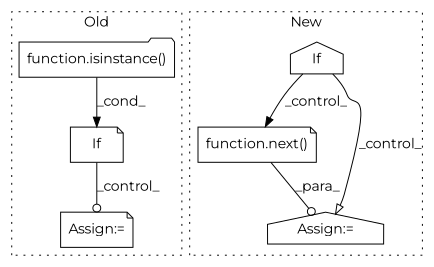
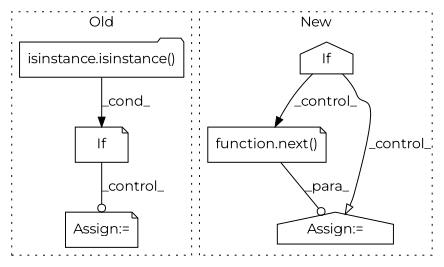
(97, 60) -> (102, 60)
